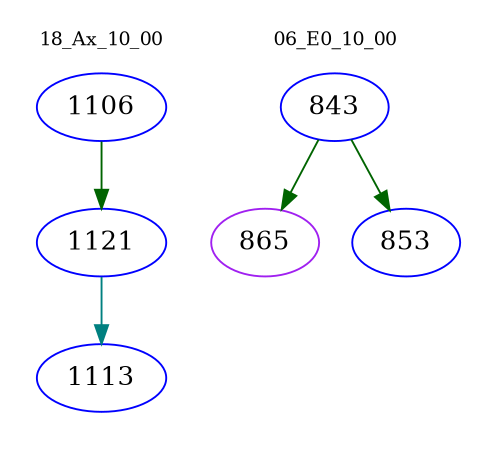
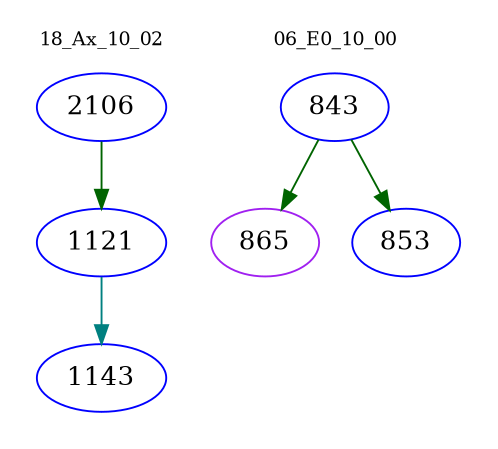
(102, 40) -> (102, 40)
(102, 107) -> (102, 107)
(102, 378) -> (102, 378)
